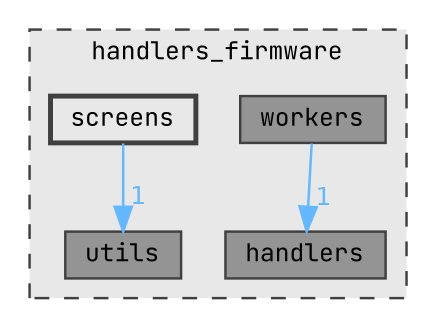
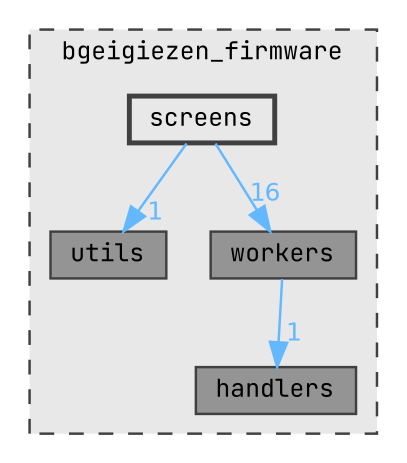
(218, 53) -> (203, 53)
none -> (236, 177)
